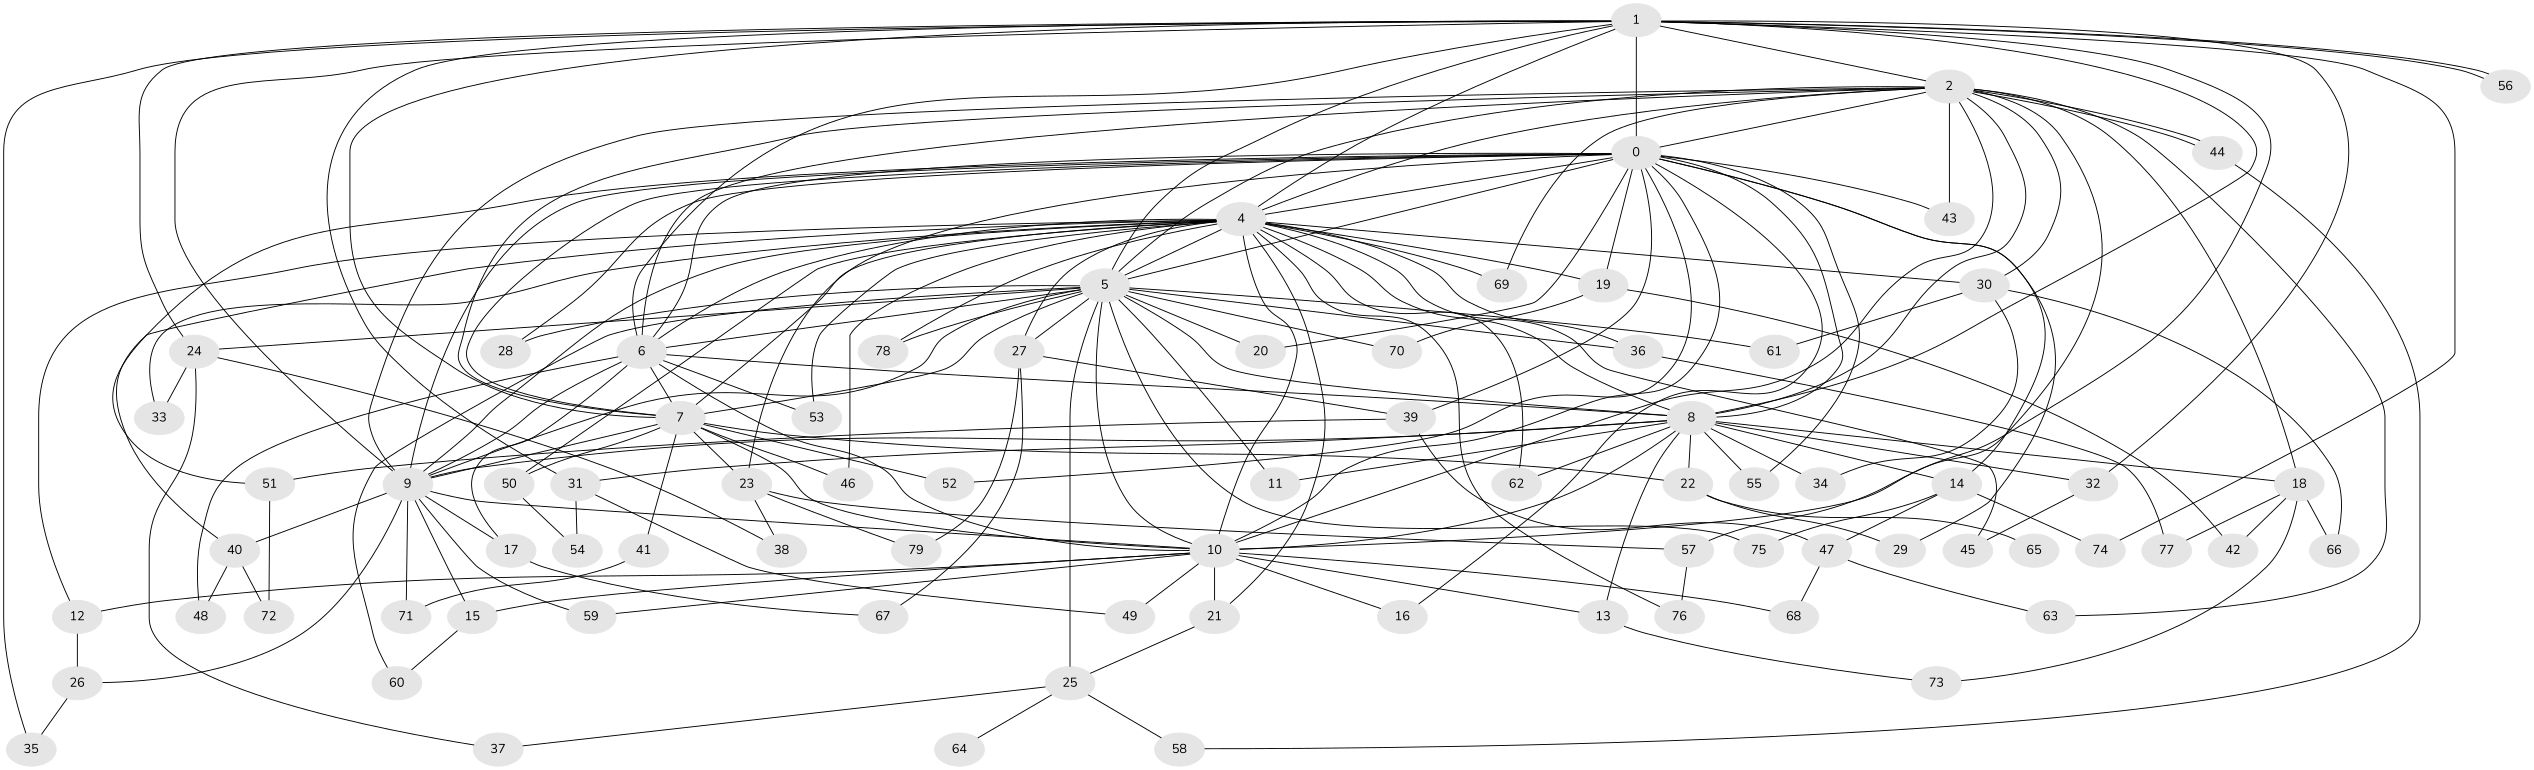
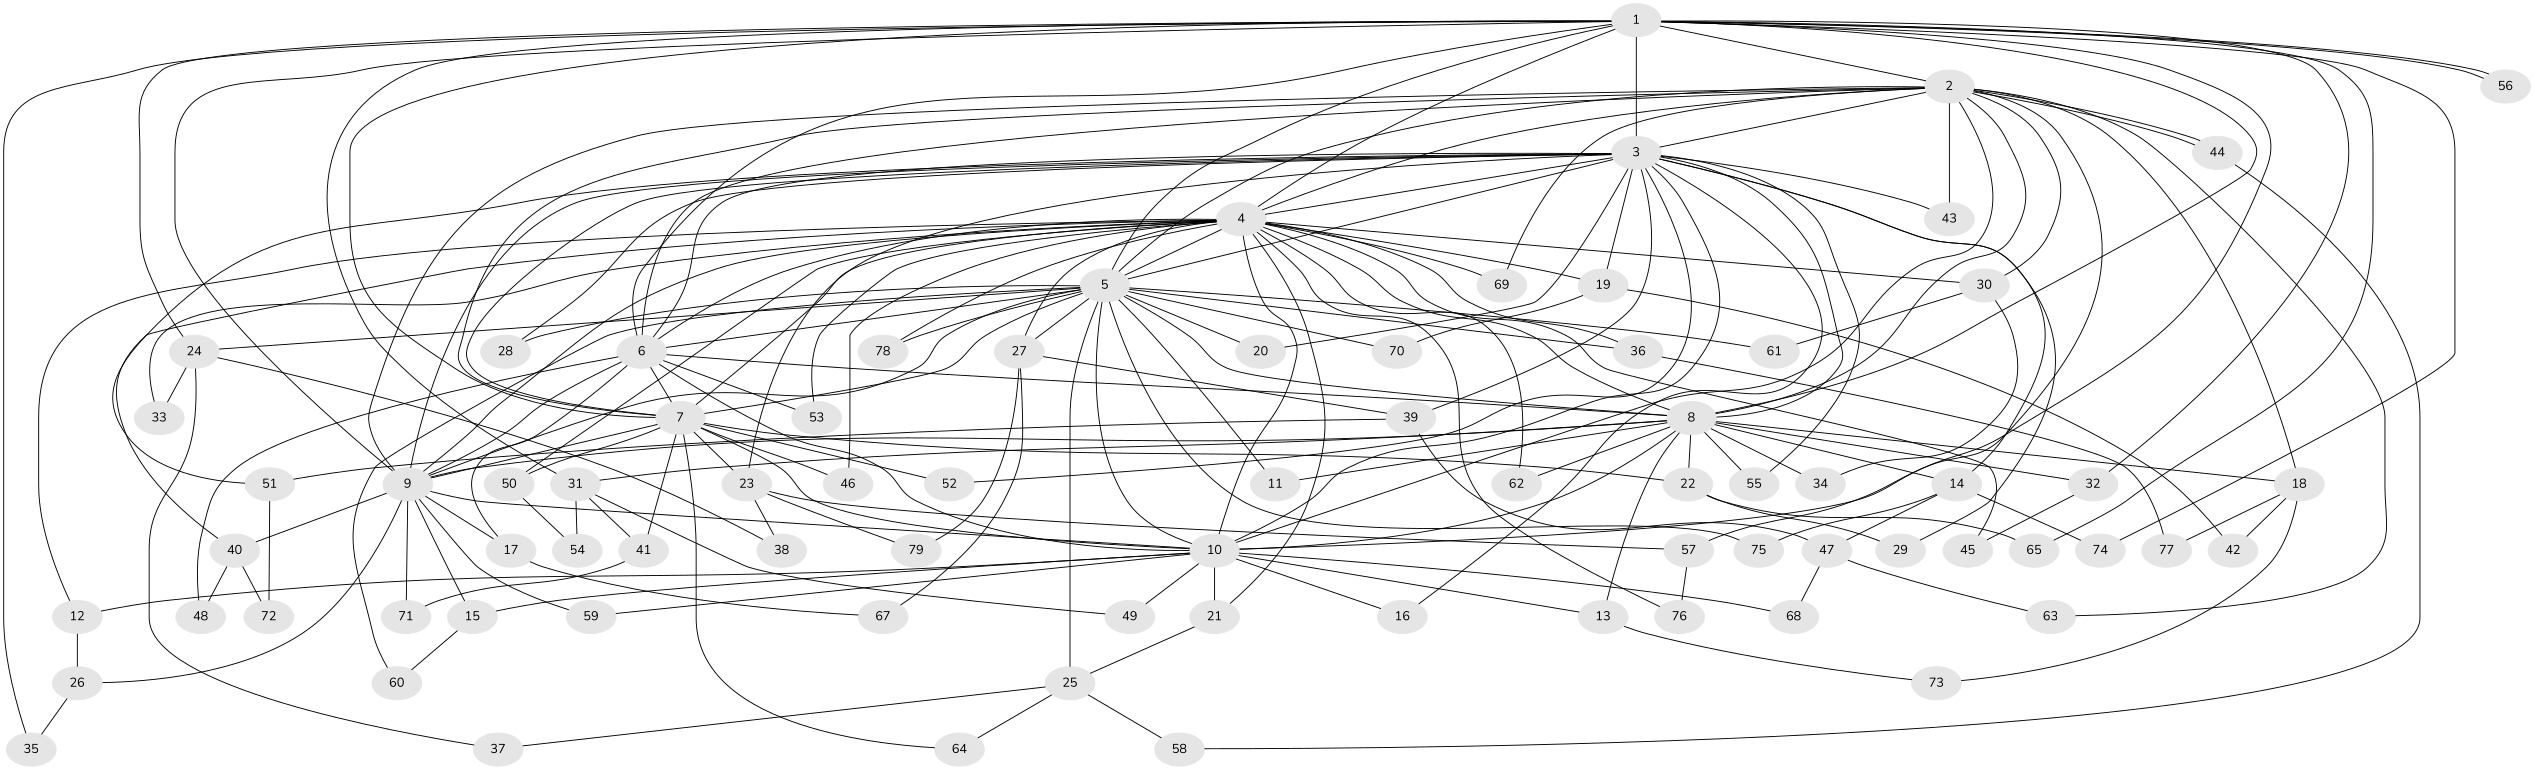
none -> (2349, 78)
(1636, 153) -> (1636, 153)
none -> (610, 518)
(2334, 551) -> none
none -> (715, 669)
